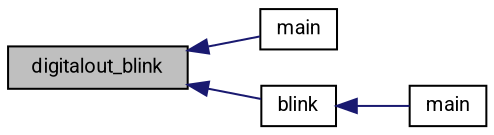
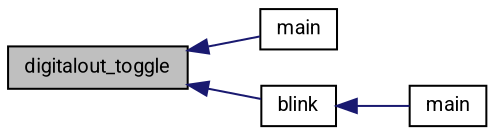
(98, 68) -> (98, 68)
